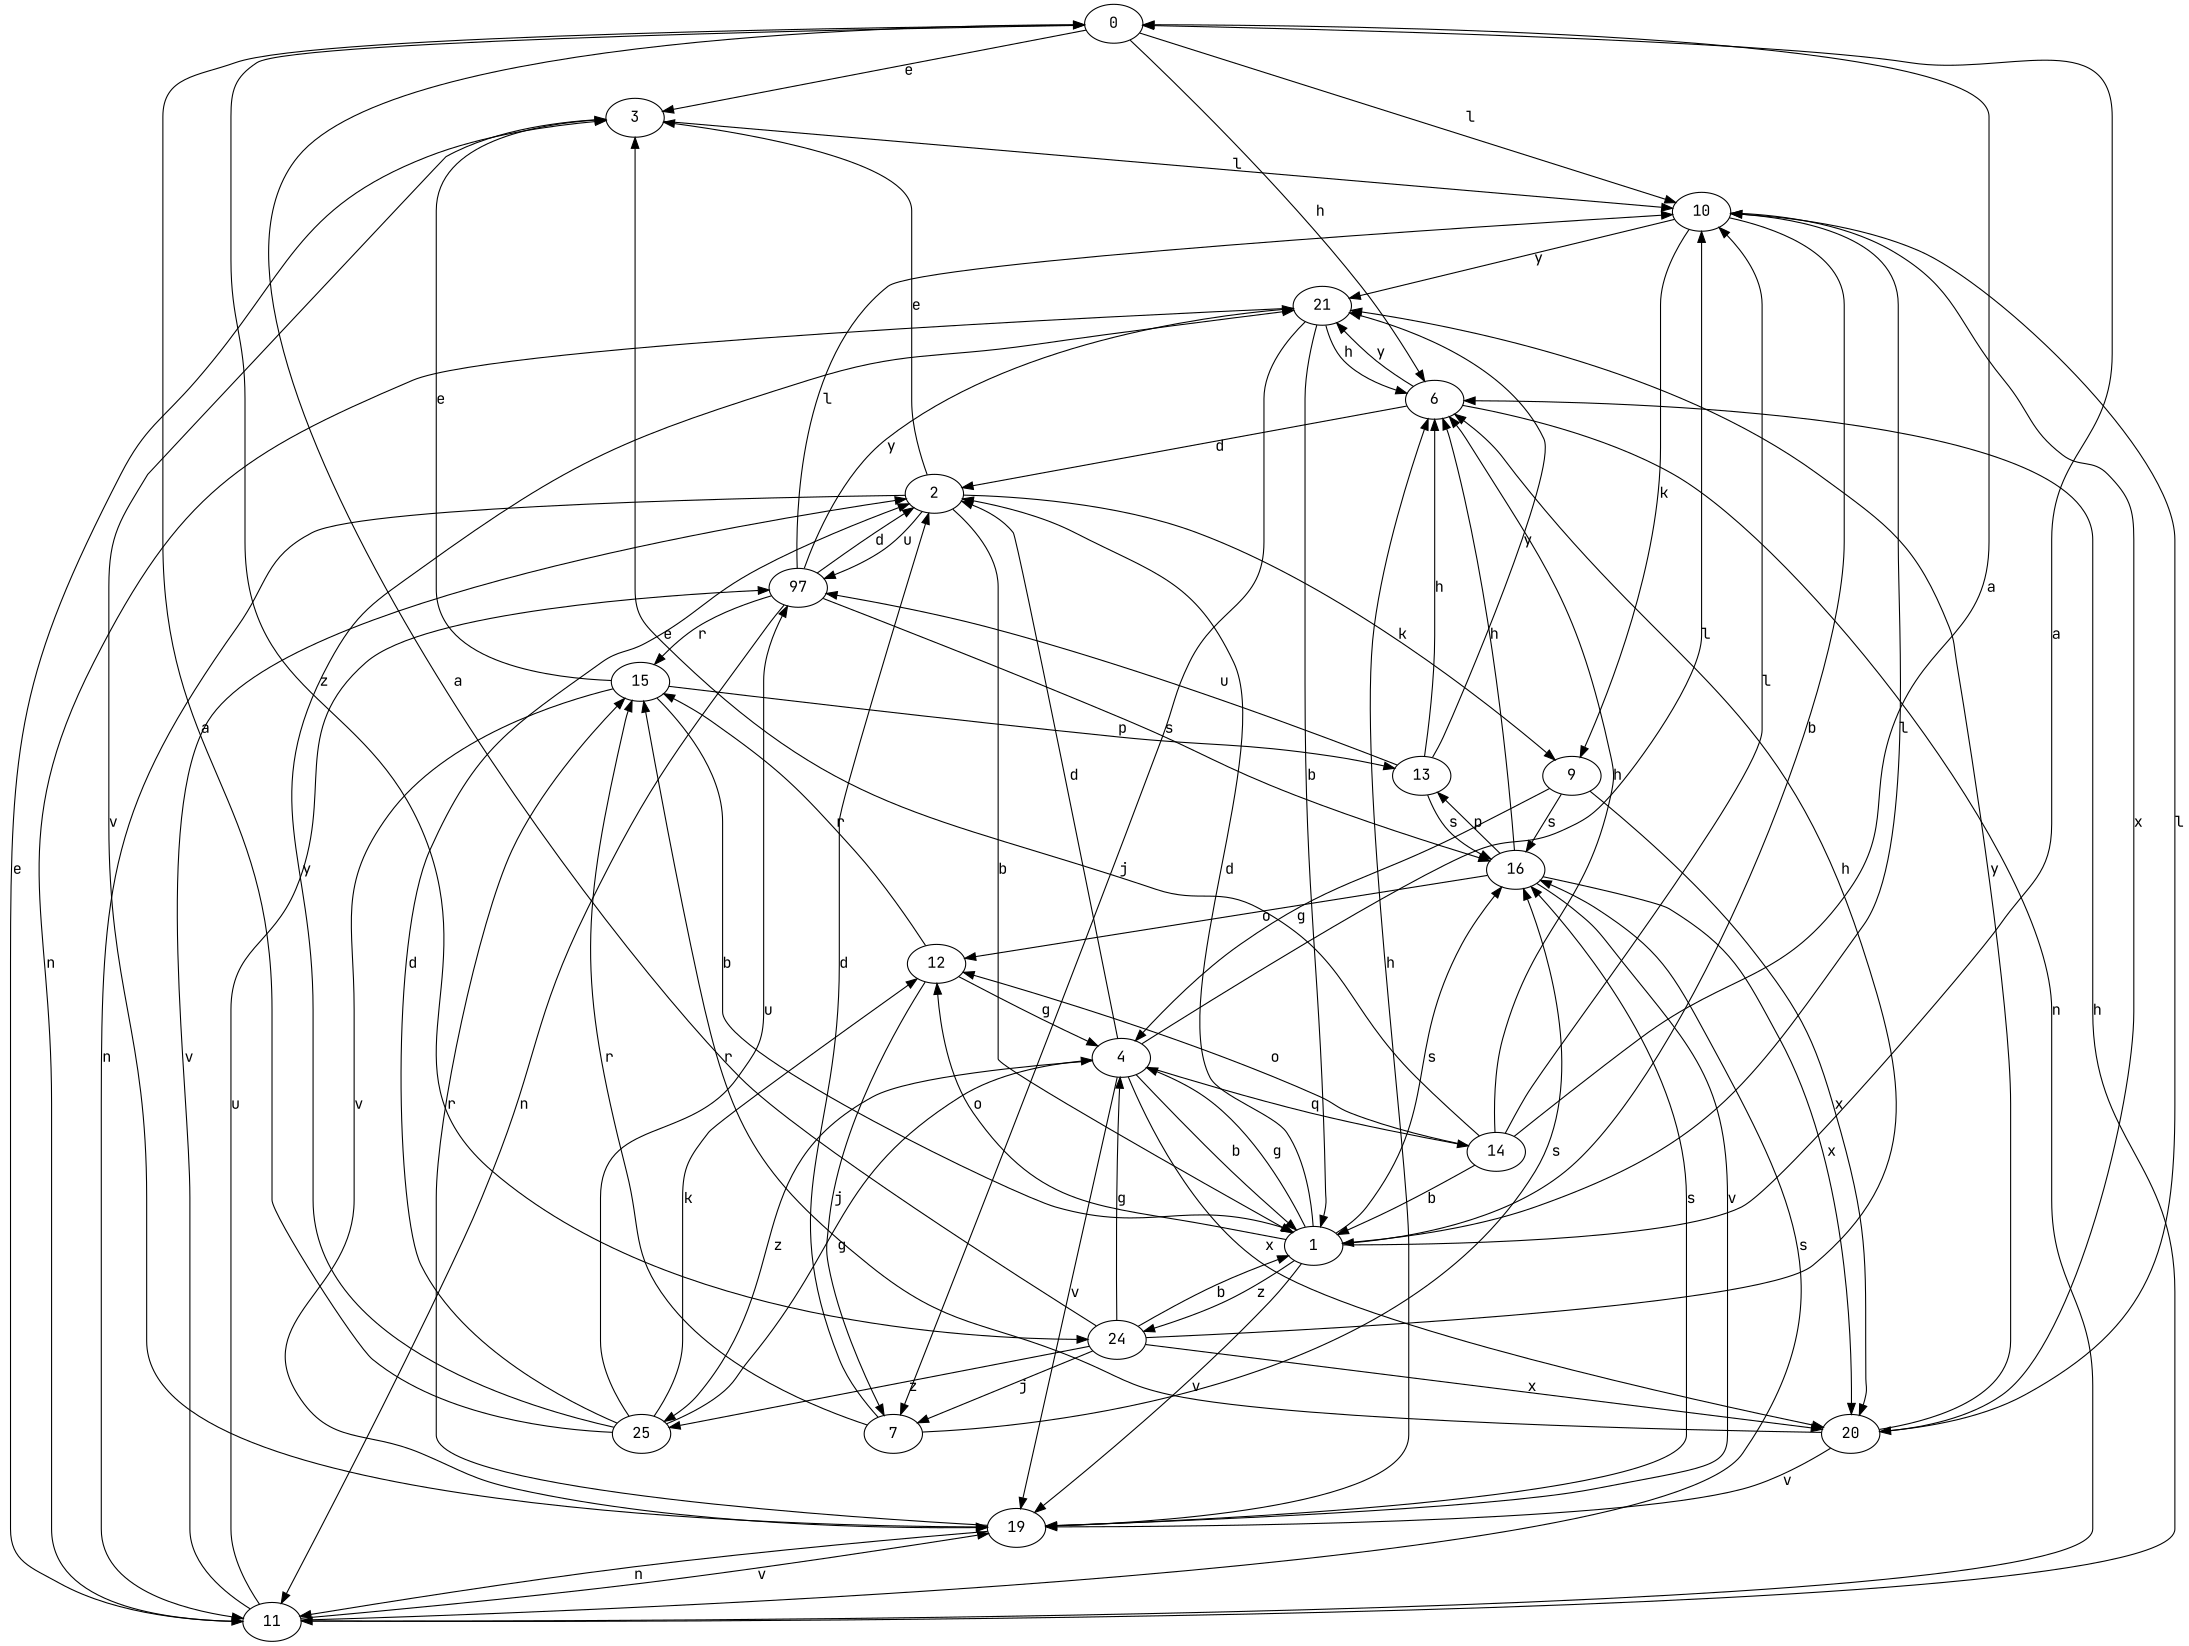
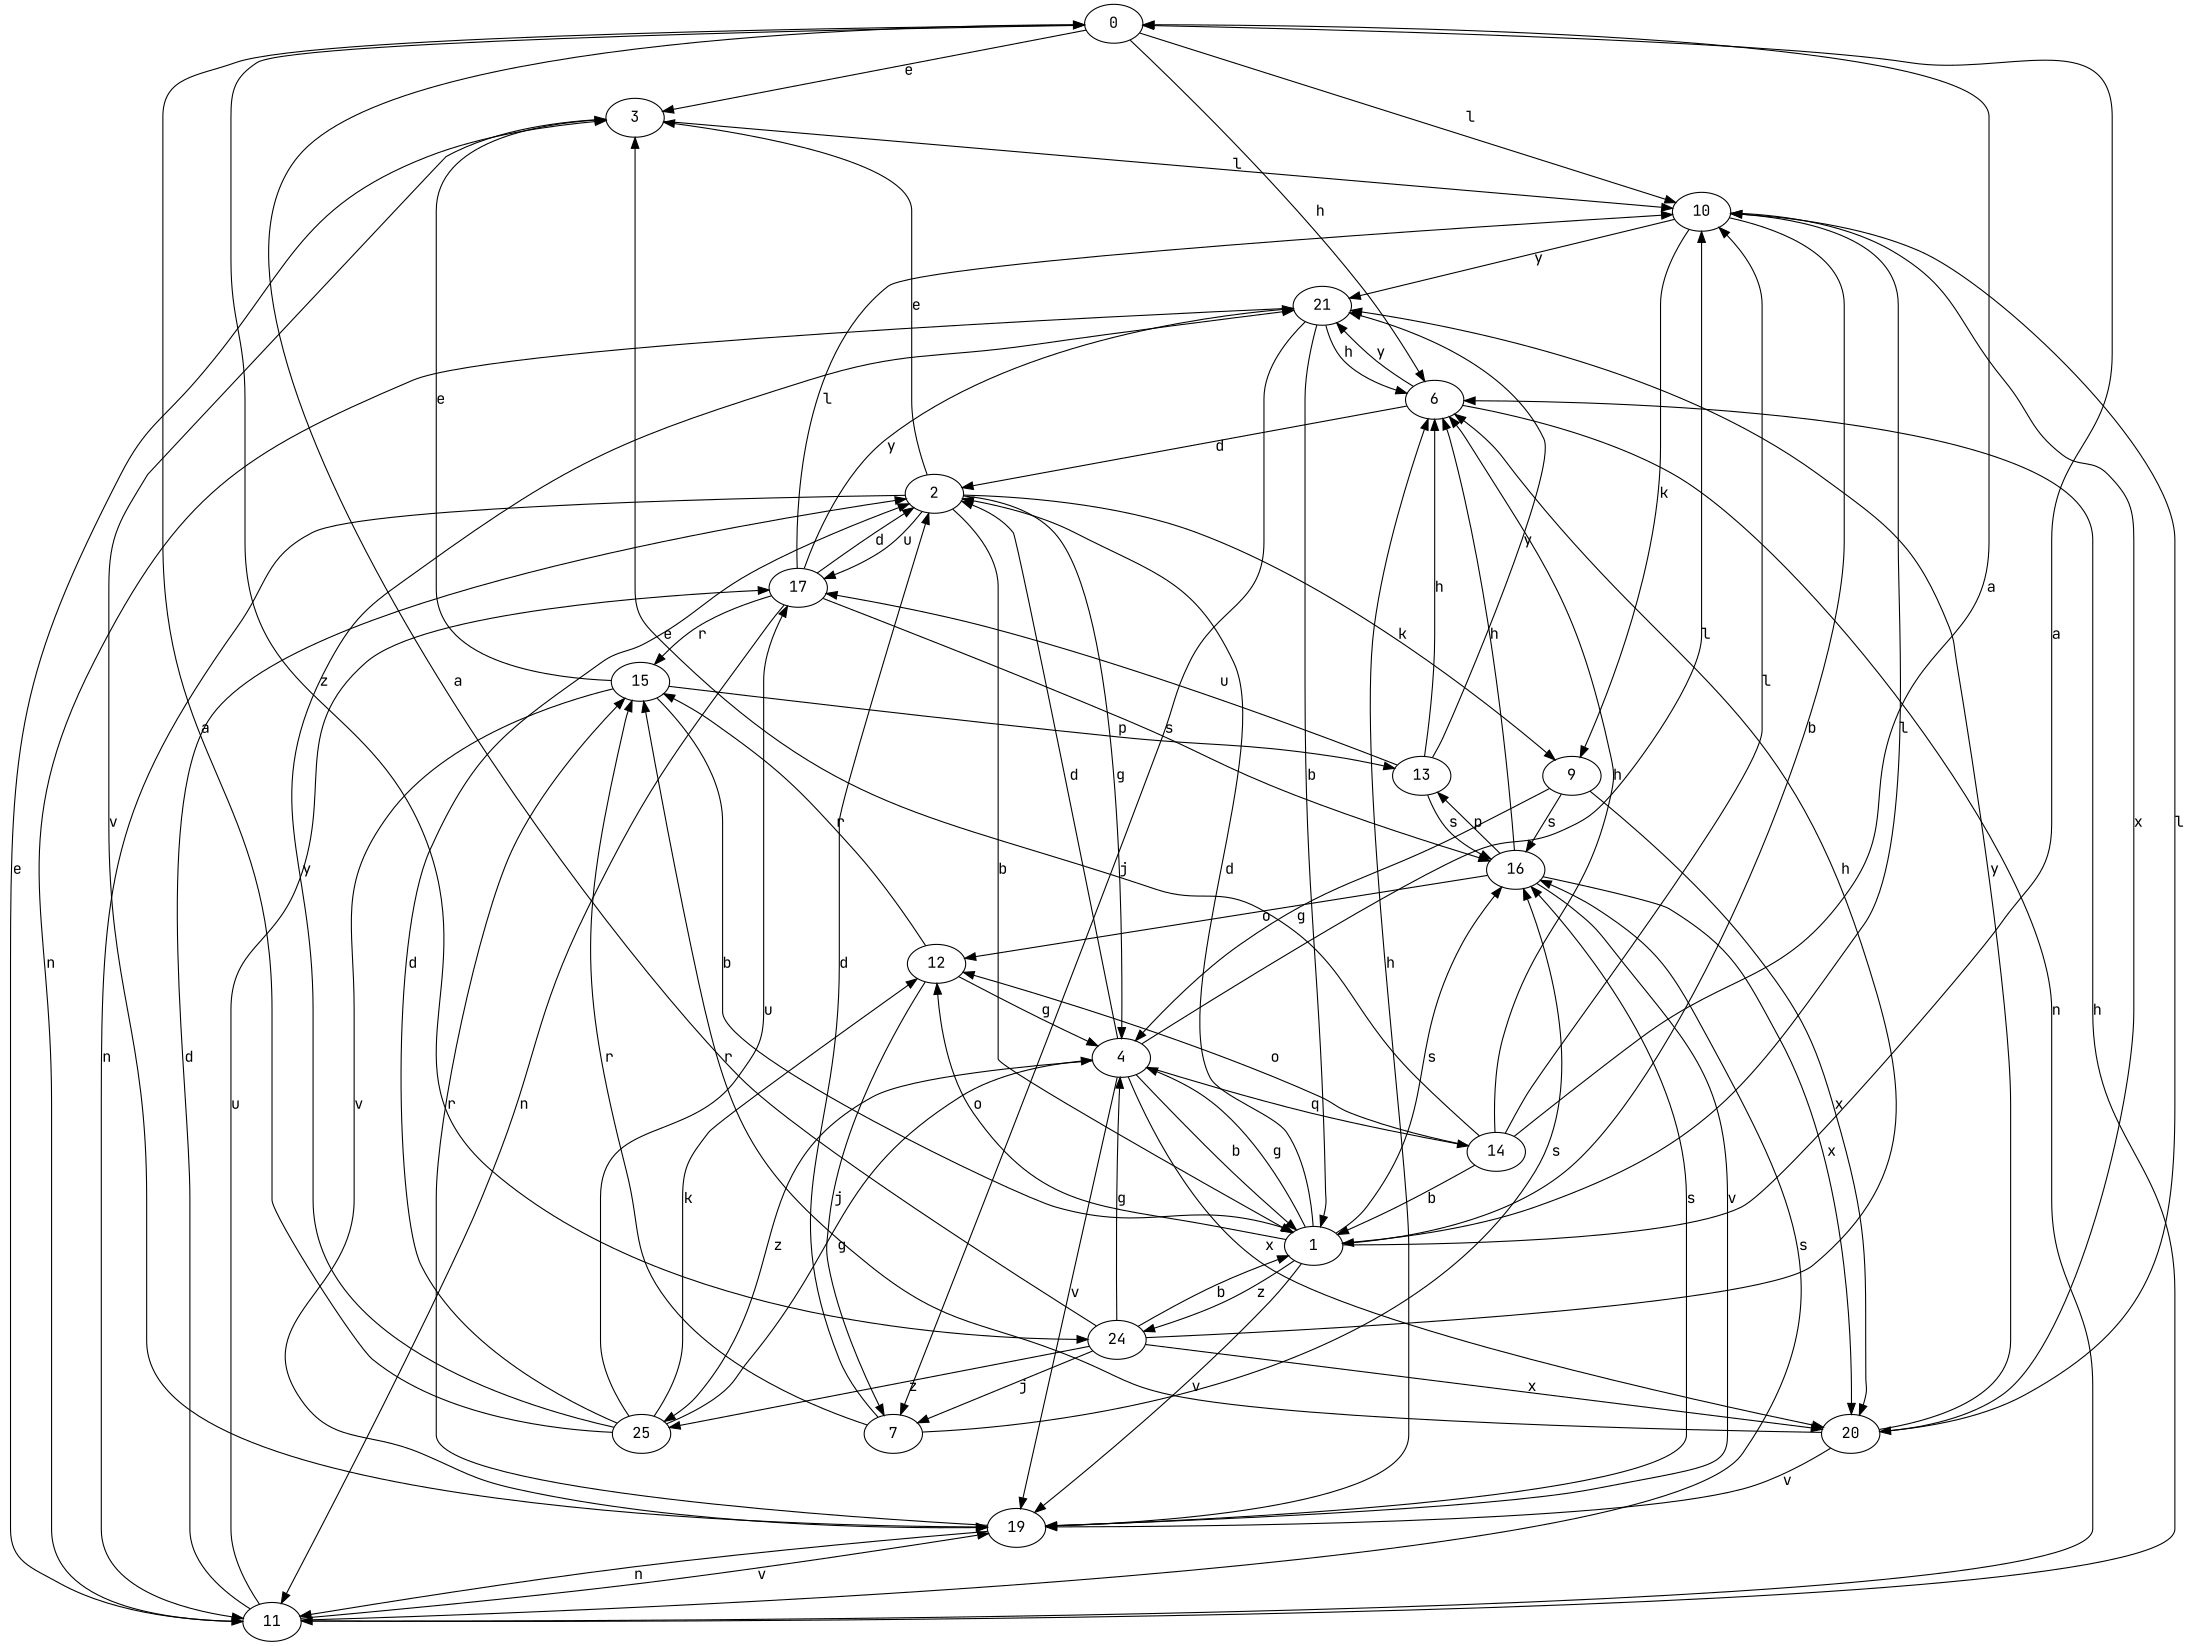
(798, 588) -> (798, 588)
none -> (1108, 726)
(189, 1058) -> (189, 1058)
